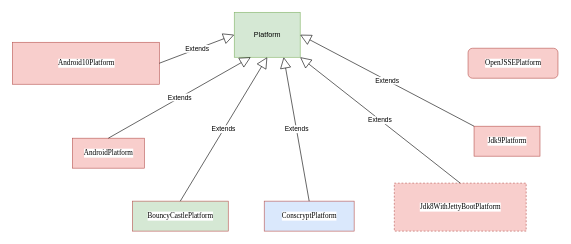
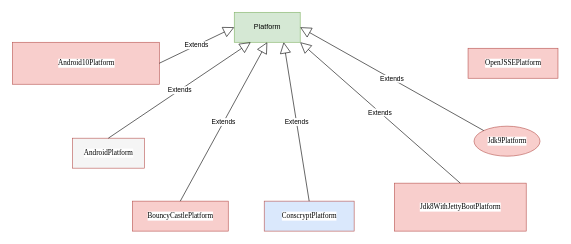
(267, 35) -> (267, 27)
(513, 63) -> (513, 63)
(507, 141) -> (507, 141)
(108, 153) -> (108, 153)
(461, 207) -> (461, 207)
(180, 216) -> (180, 216)
